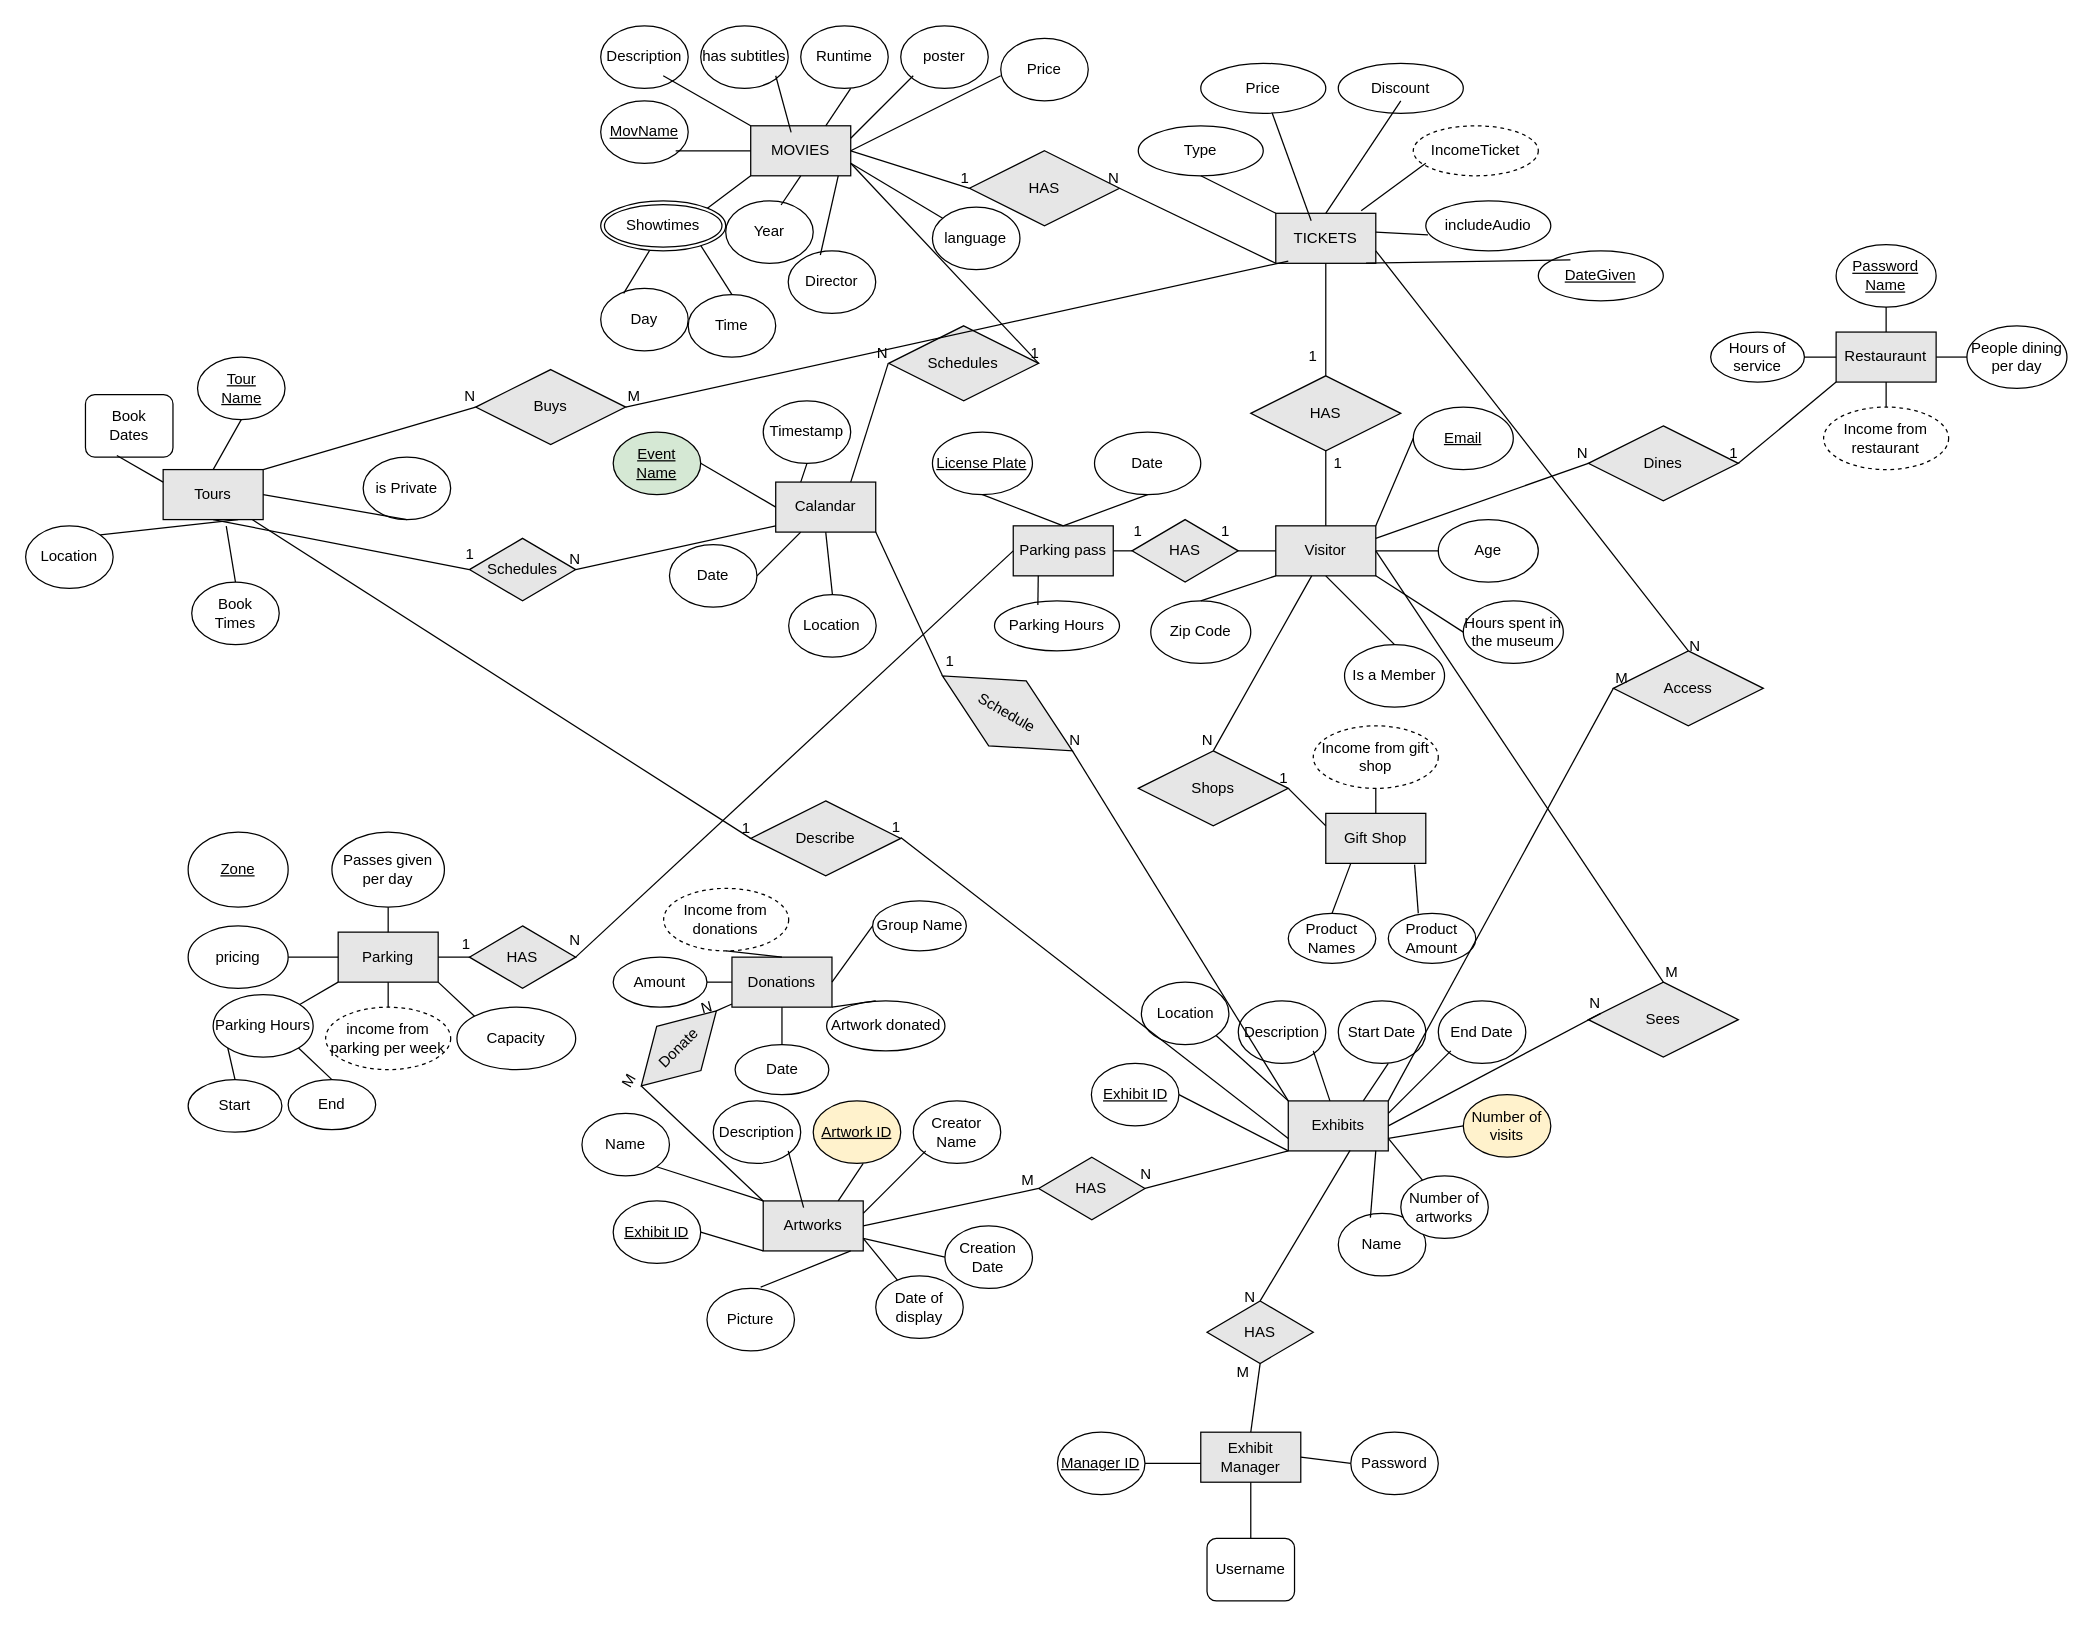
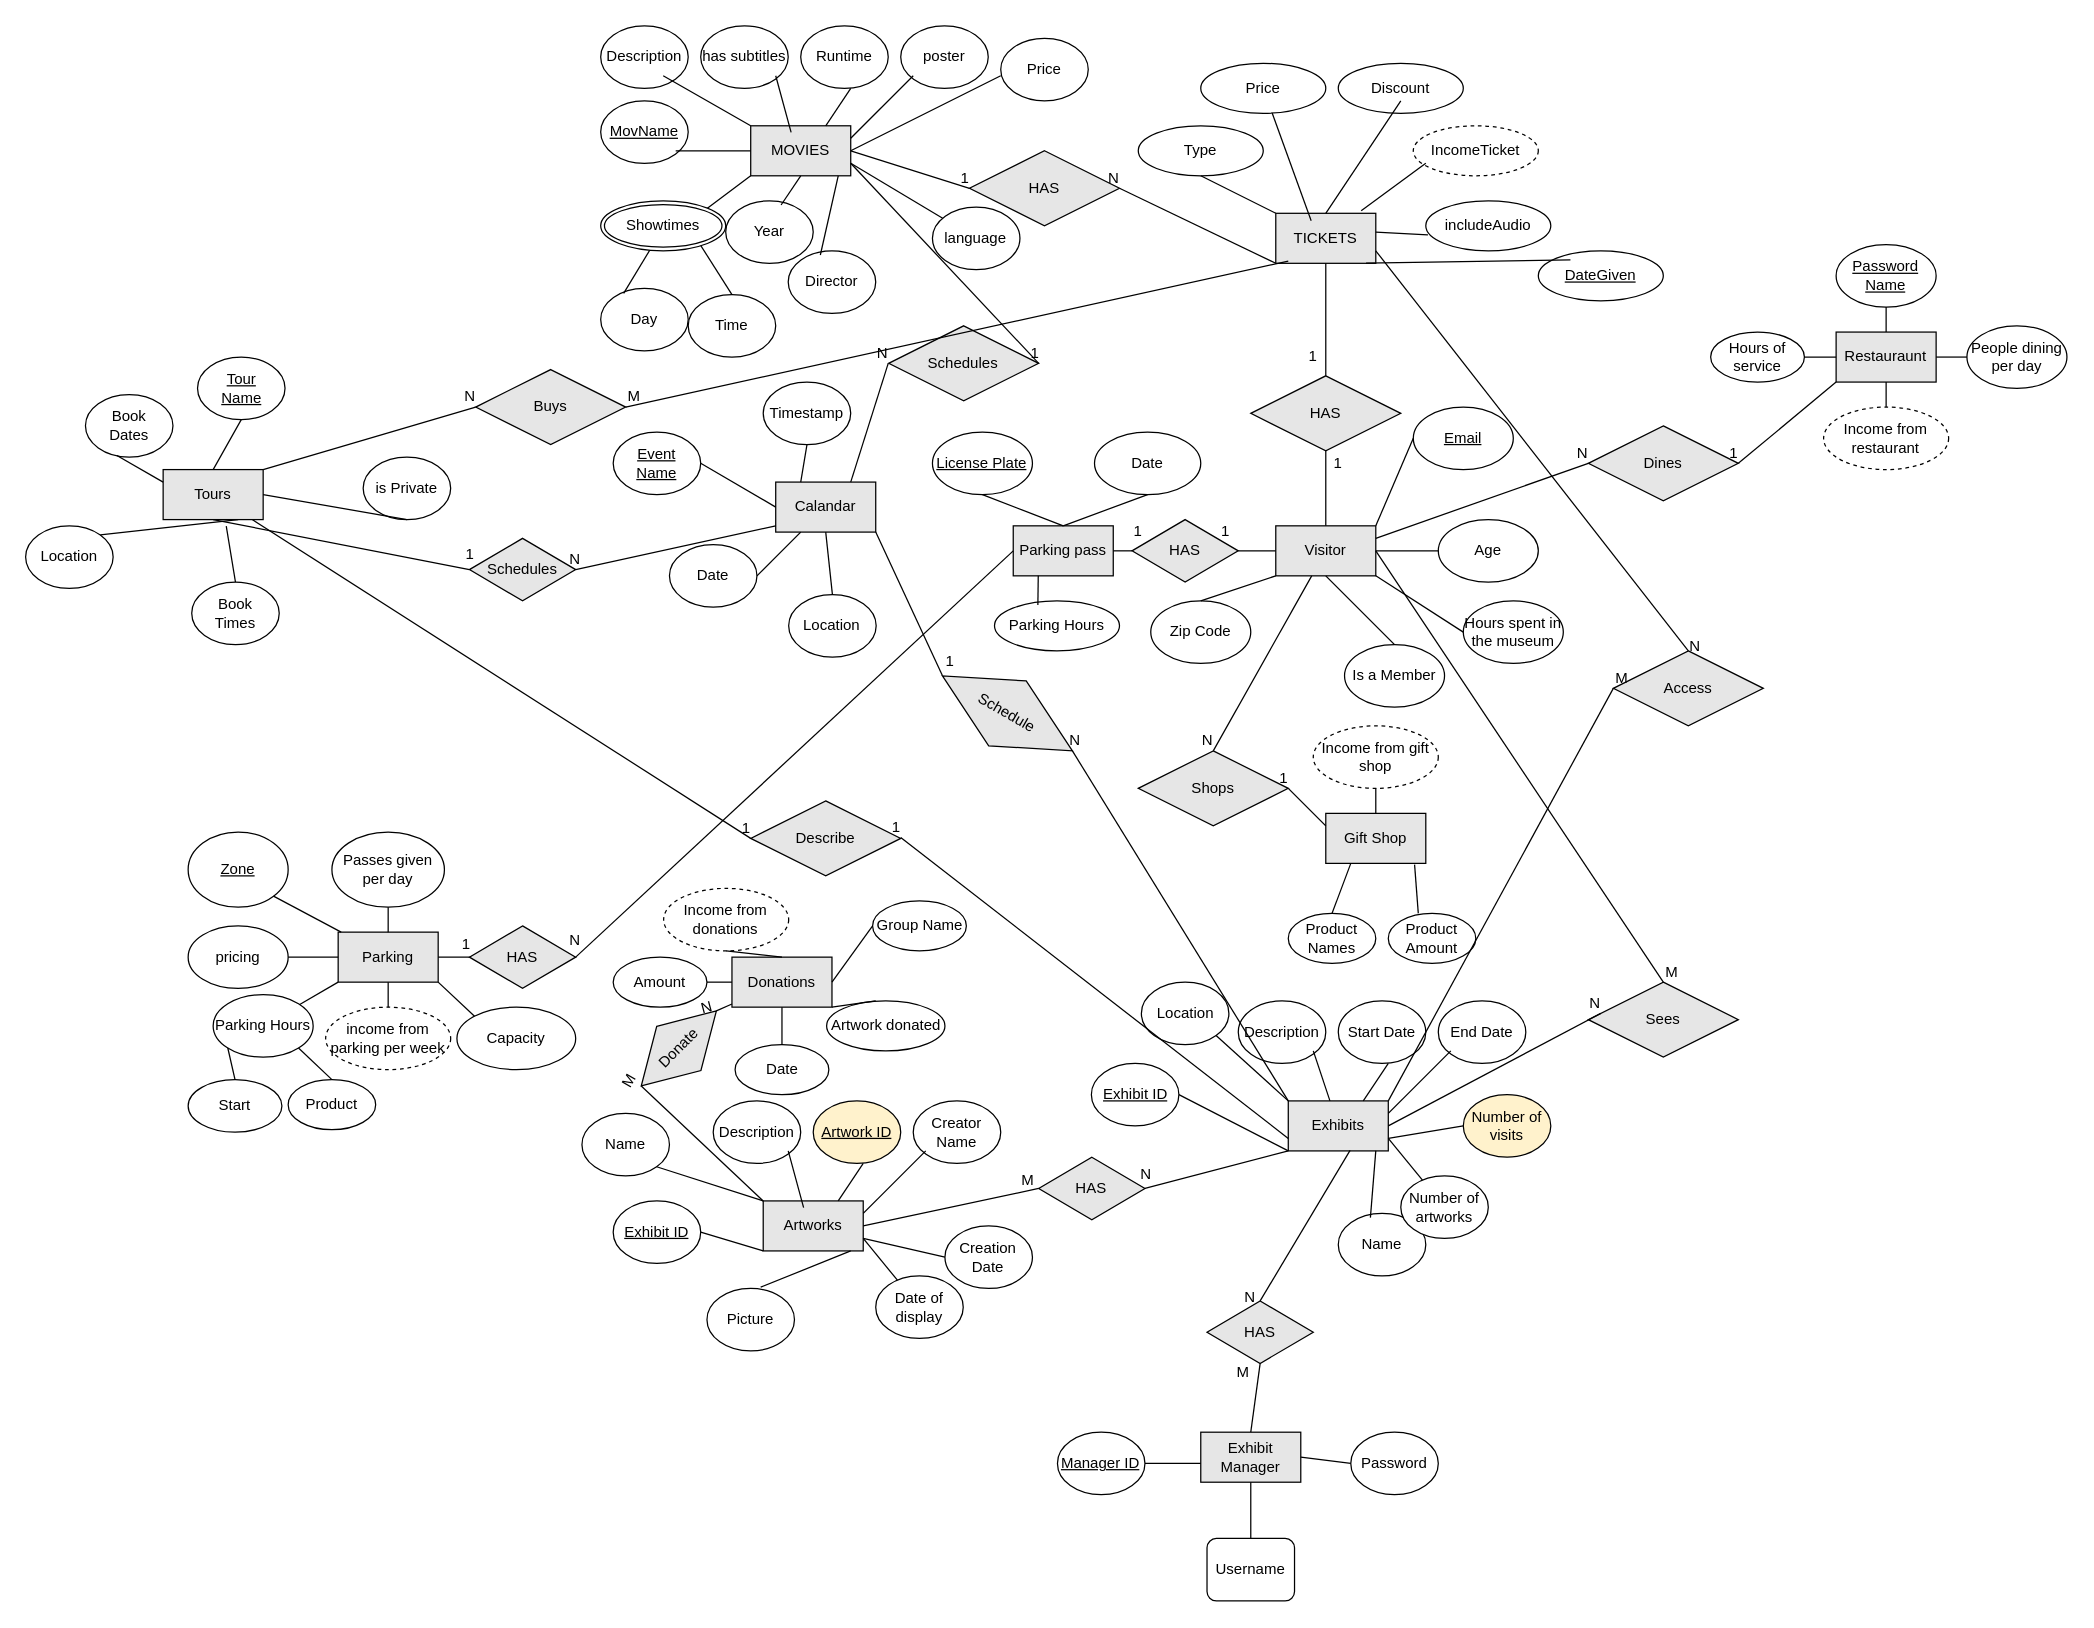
(129, 426) -> (129, 426)
(807, 432) -> (807, 413)
(657, 463) -> (657, 463)
none -> (307, 914)
(332, 1104) -> (332, 1104)
